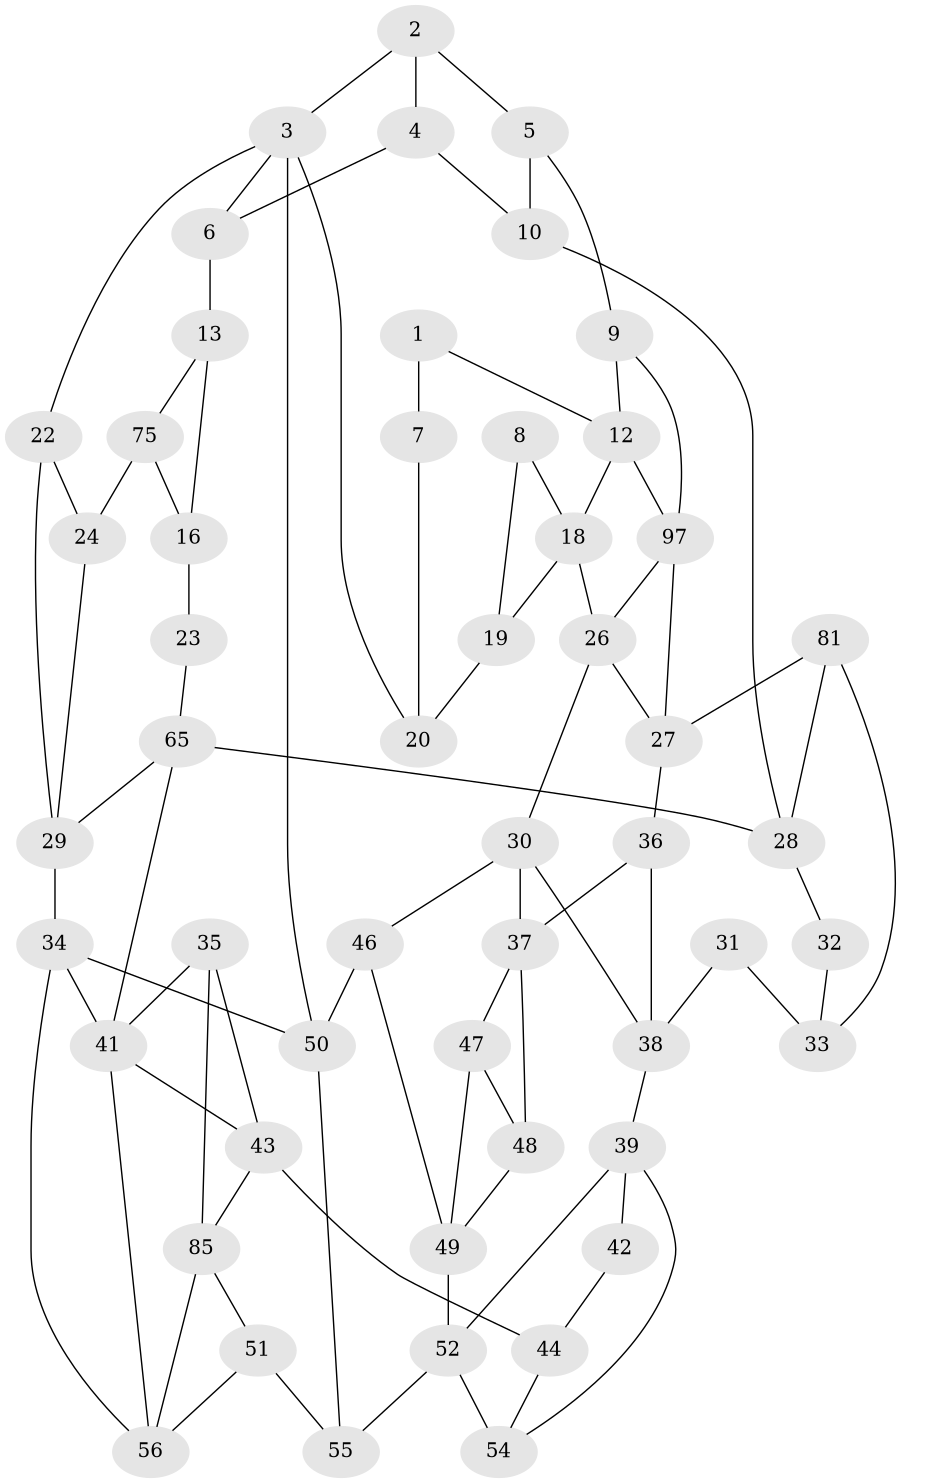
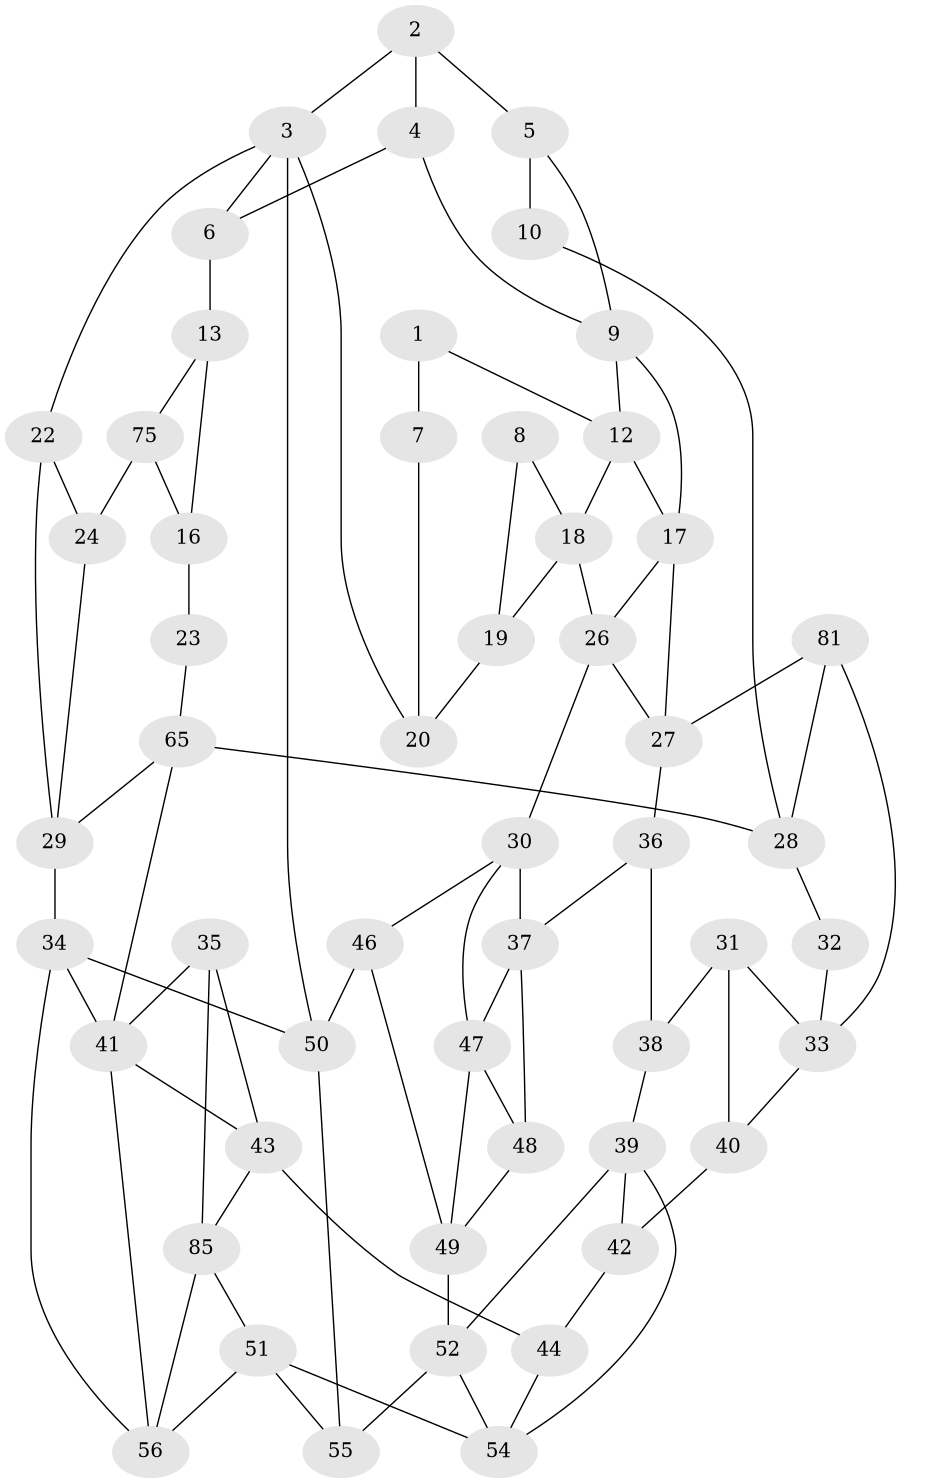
(473, 183) -> (481, 261)
(675, 539) -> (675, 539)
(587, 944) -> (465, 938)
none -> (729, 1148)
none -> (379, 1401)
